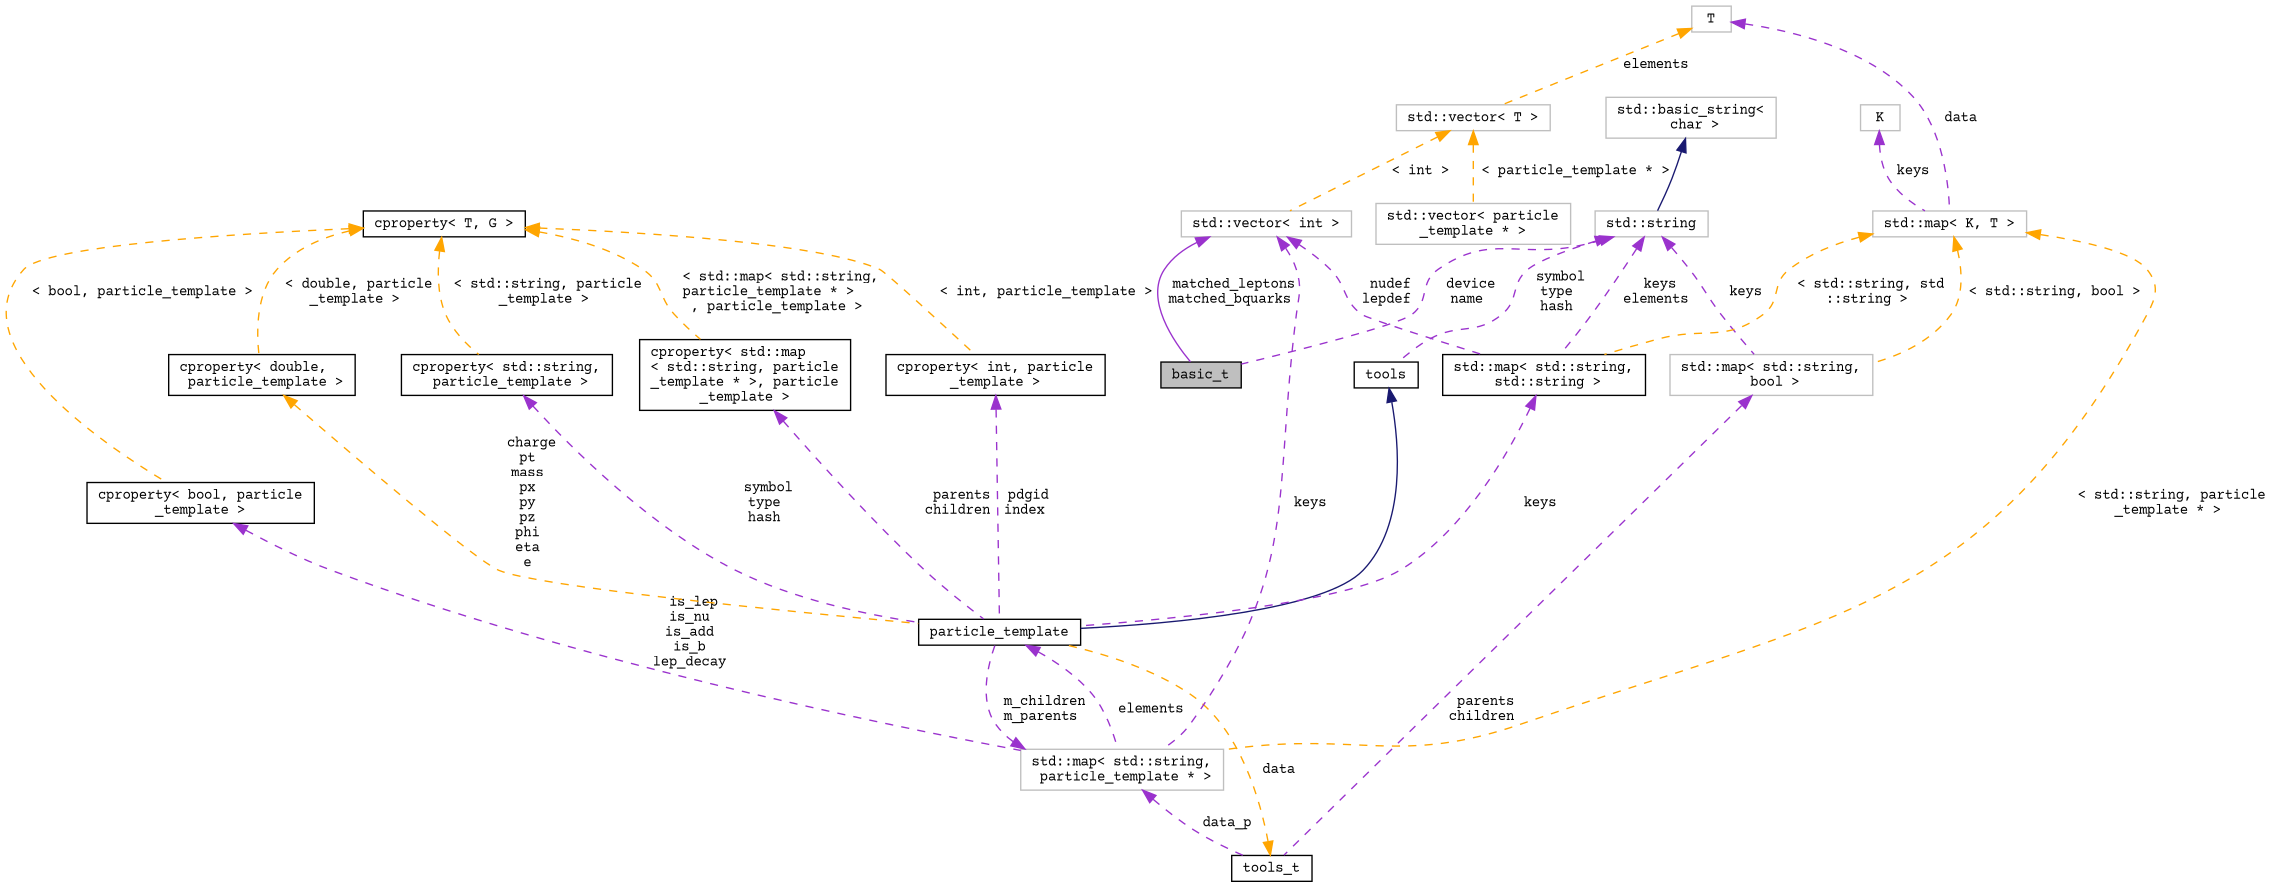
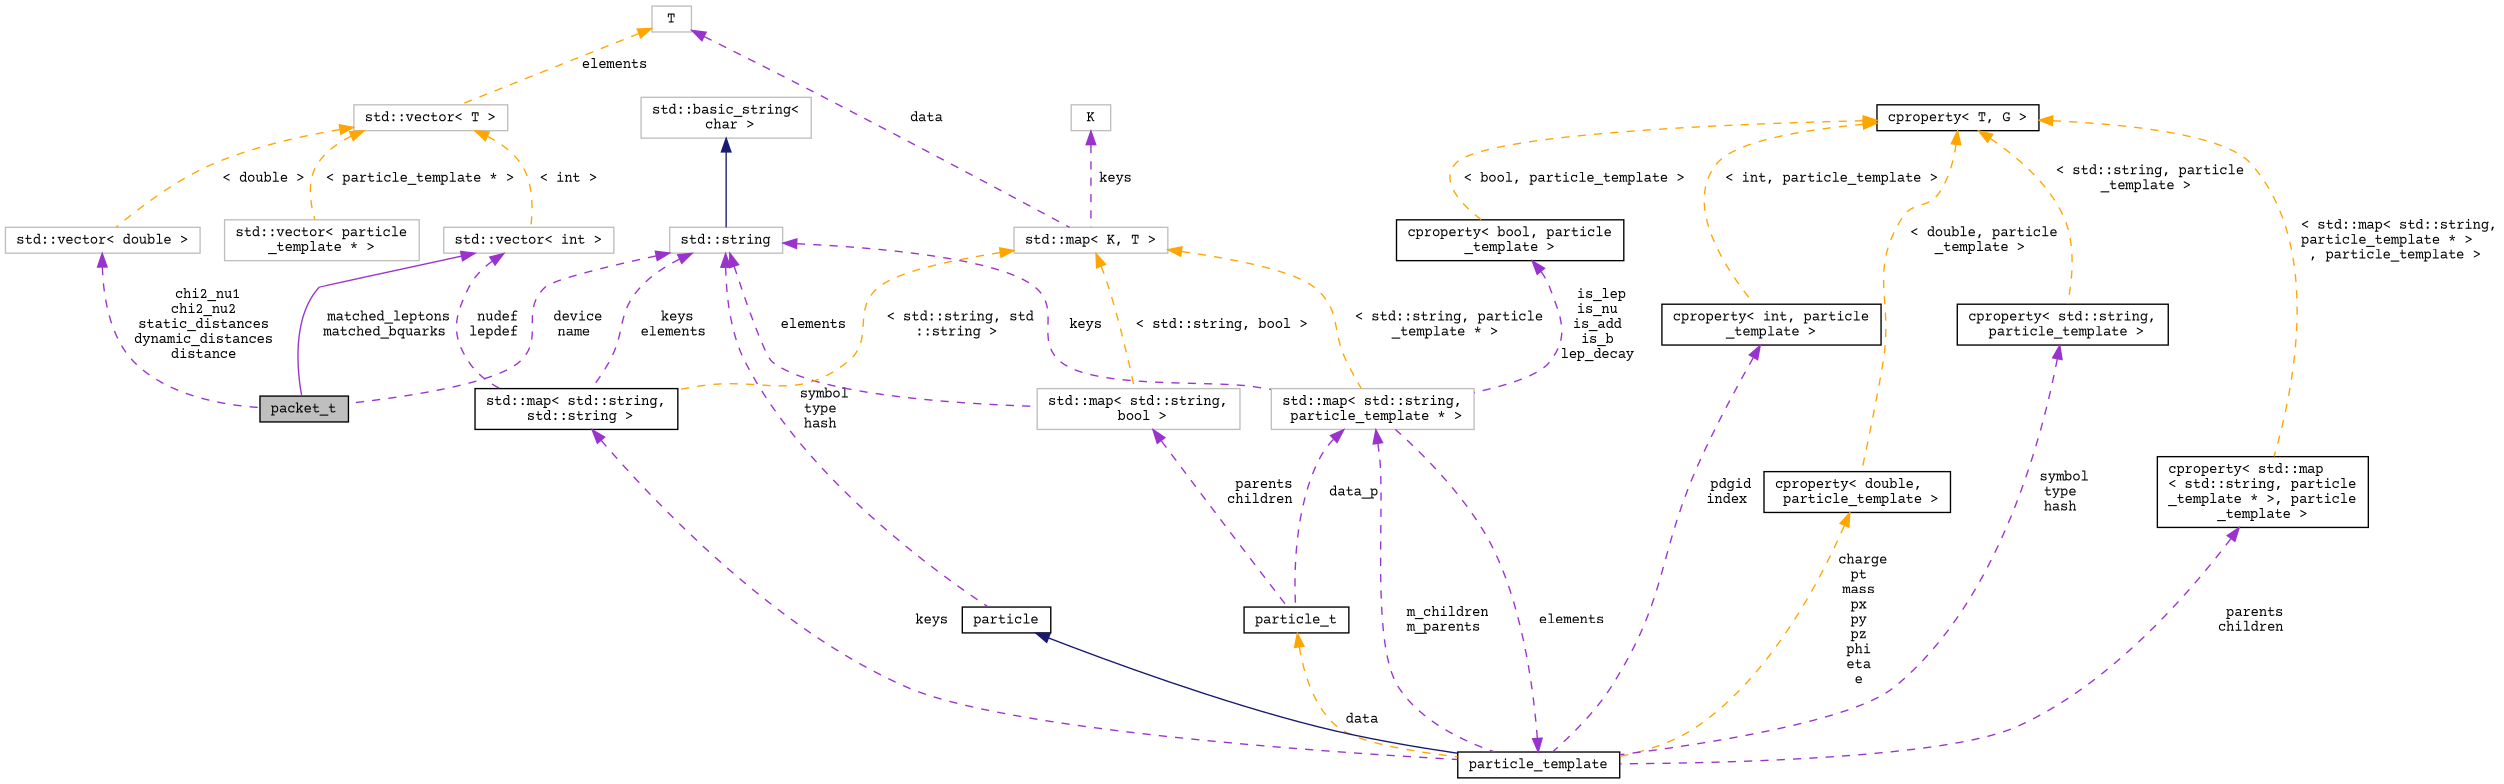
none -> (103, 240)
(1742, 292) -> (810, 325)
(1201, 375) -> (304, 409)
(1386, 375) -> (1007, 620)
(1278, 513) -> (1047, 309)
(1272, 868) -> (1296, 620)
